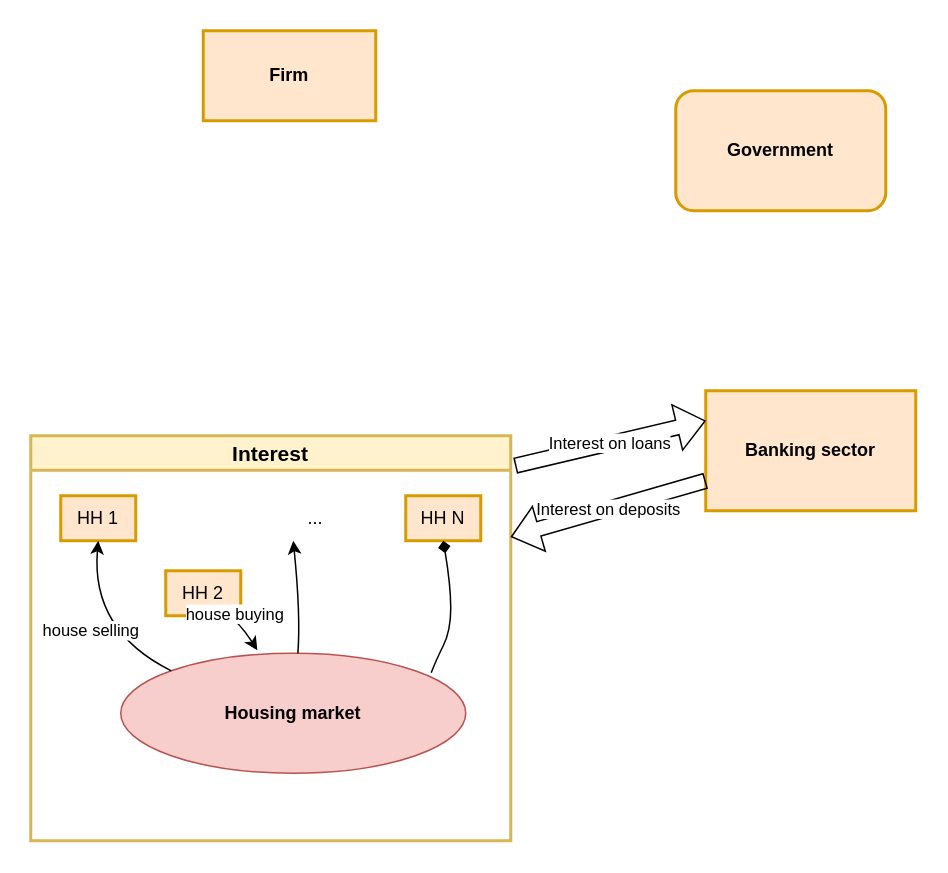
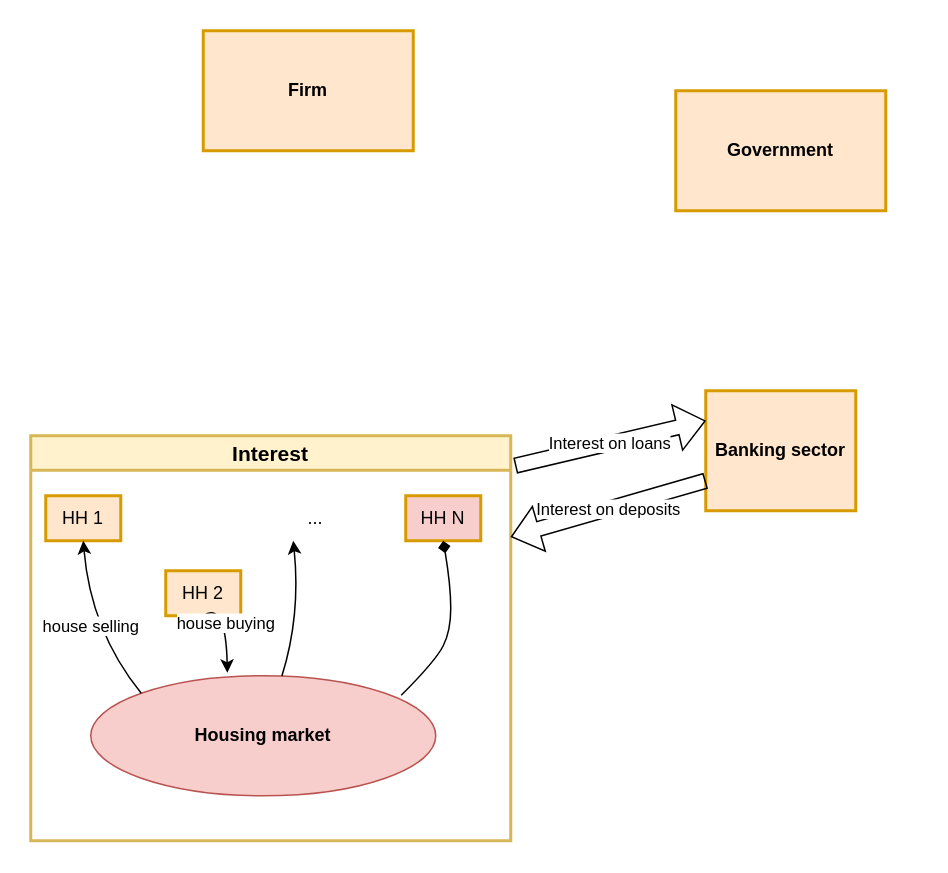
(290, 76) -> (308, 91)
(781, 151) -> (781, 151)
(811, 451) -> (781, 451)
(98, 518) -> (83, 518)
(443, 518) -> (443, 518)
(293, 713) -> (263, 736)
